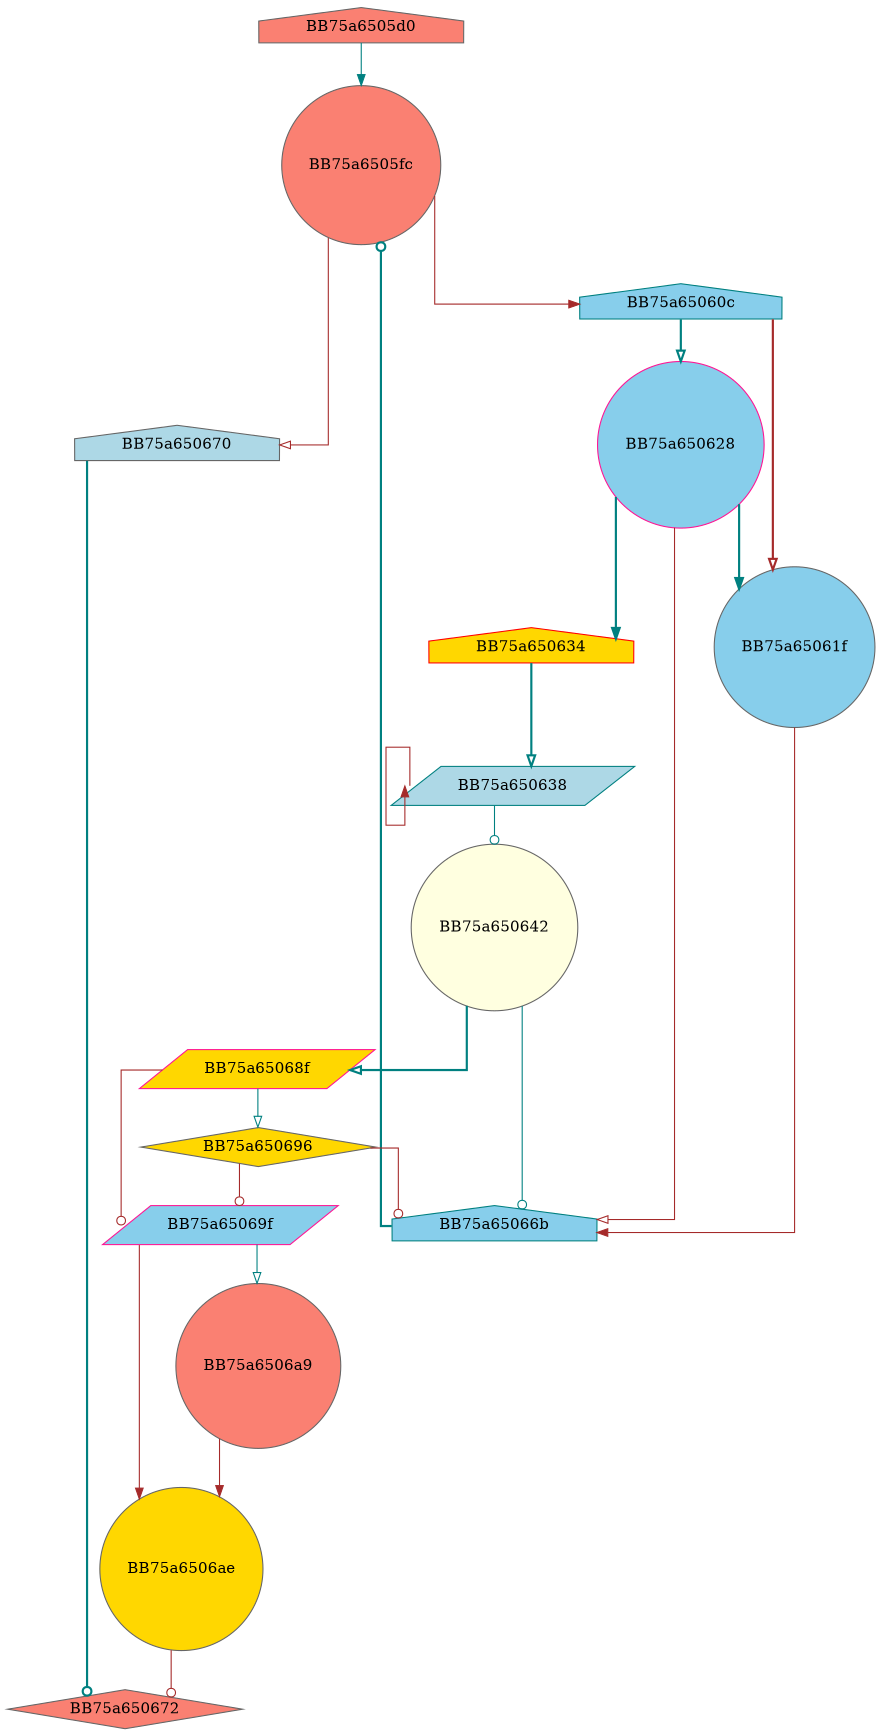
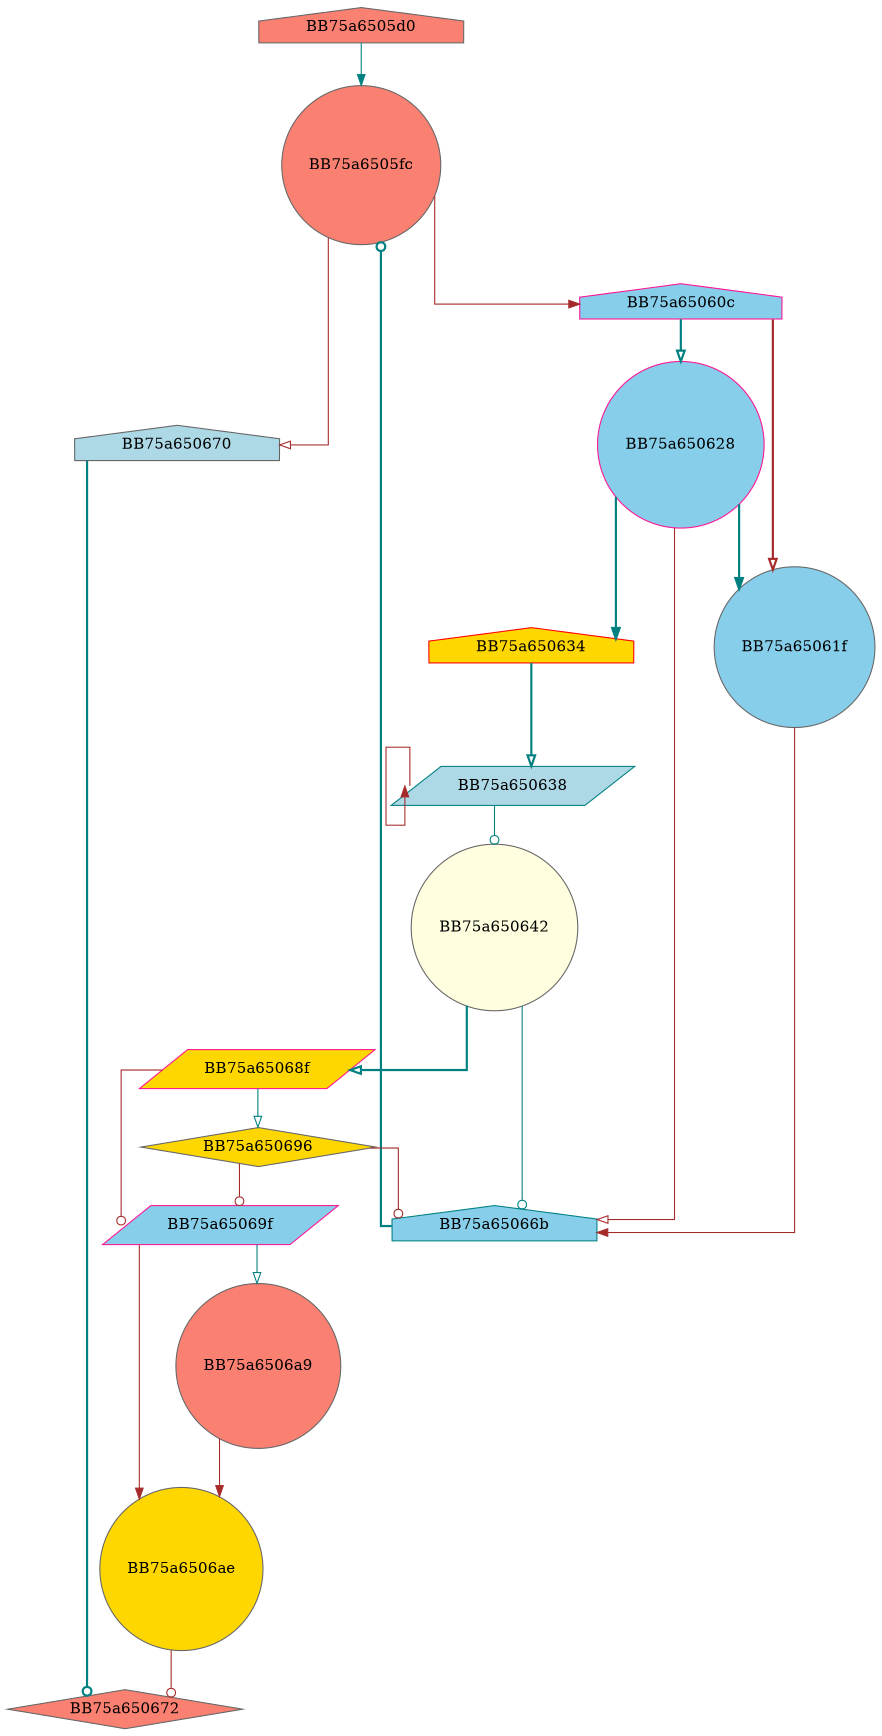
(681, 303) -> (681, 303)
